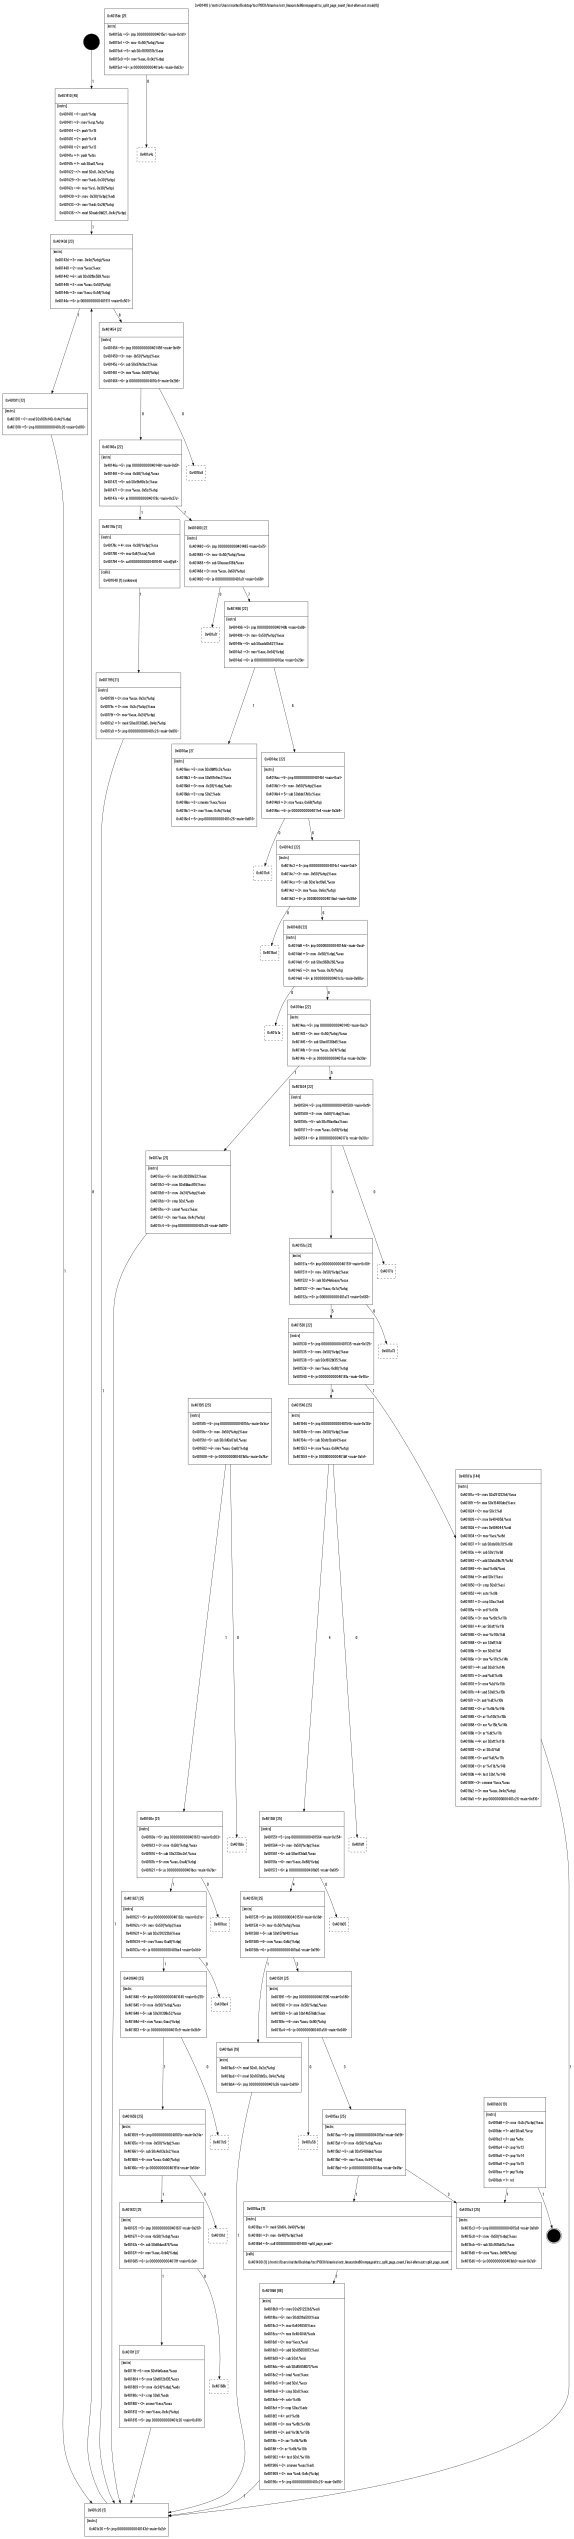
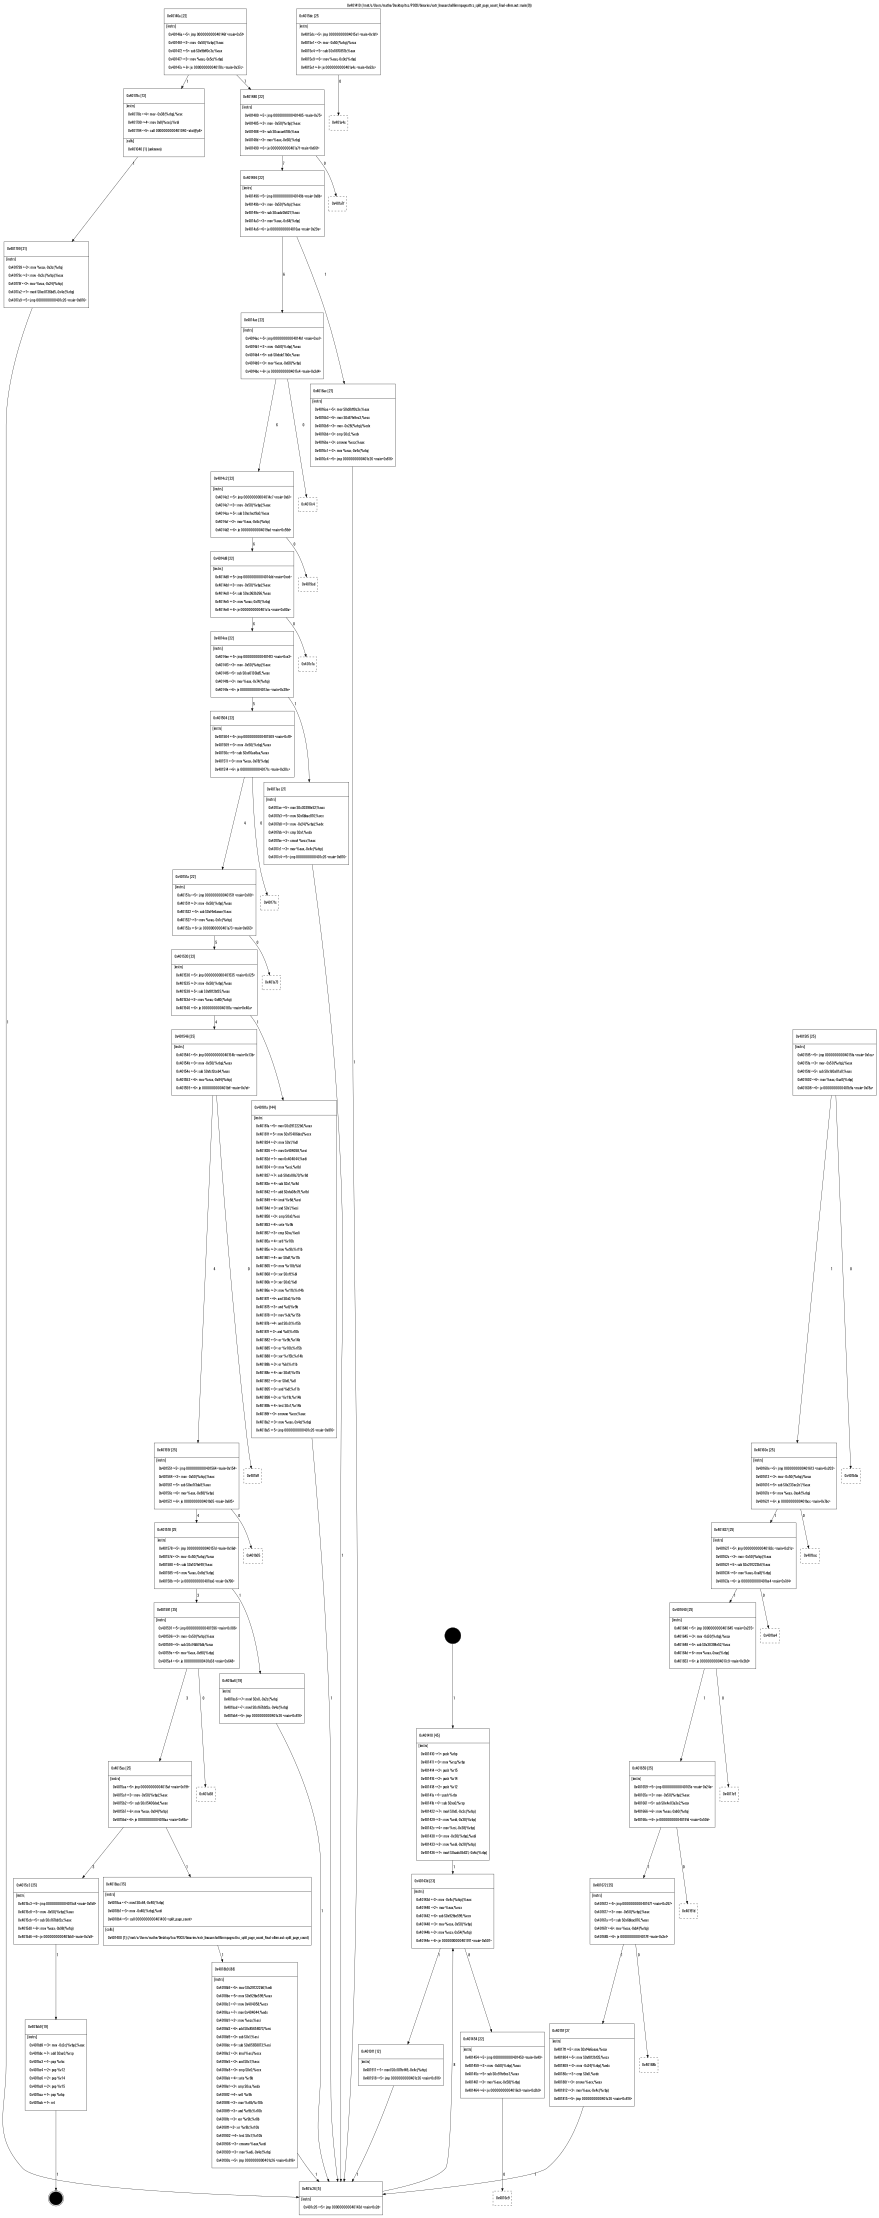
(141, 413) -> none
none -> (355, 1323)
(506, 2194) -> (56, 1981)
